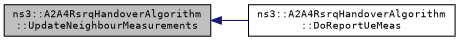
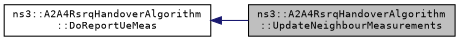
(235, 20) -> (235, 20)
